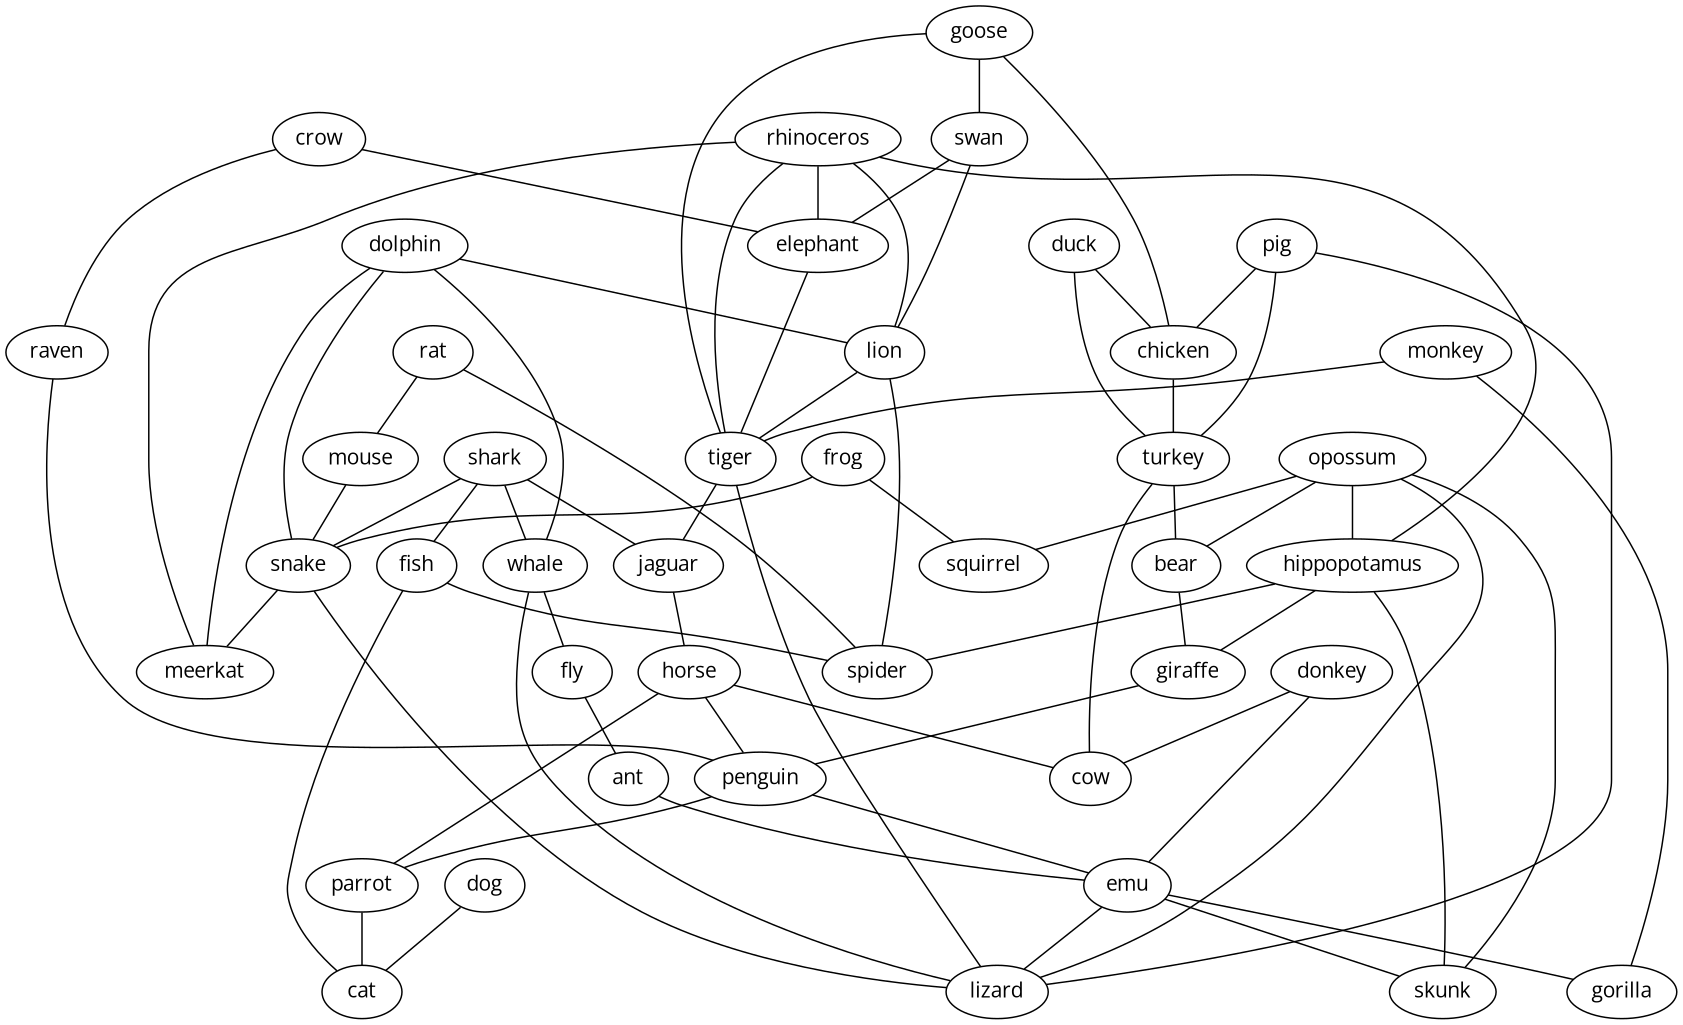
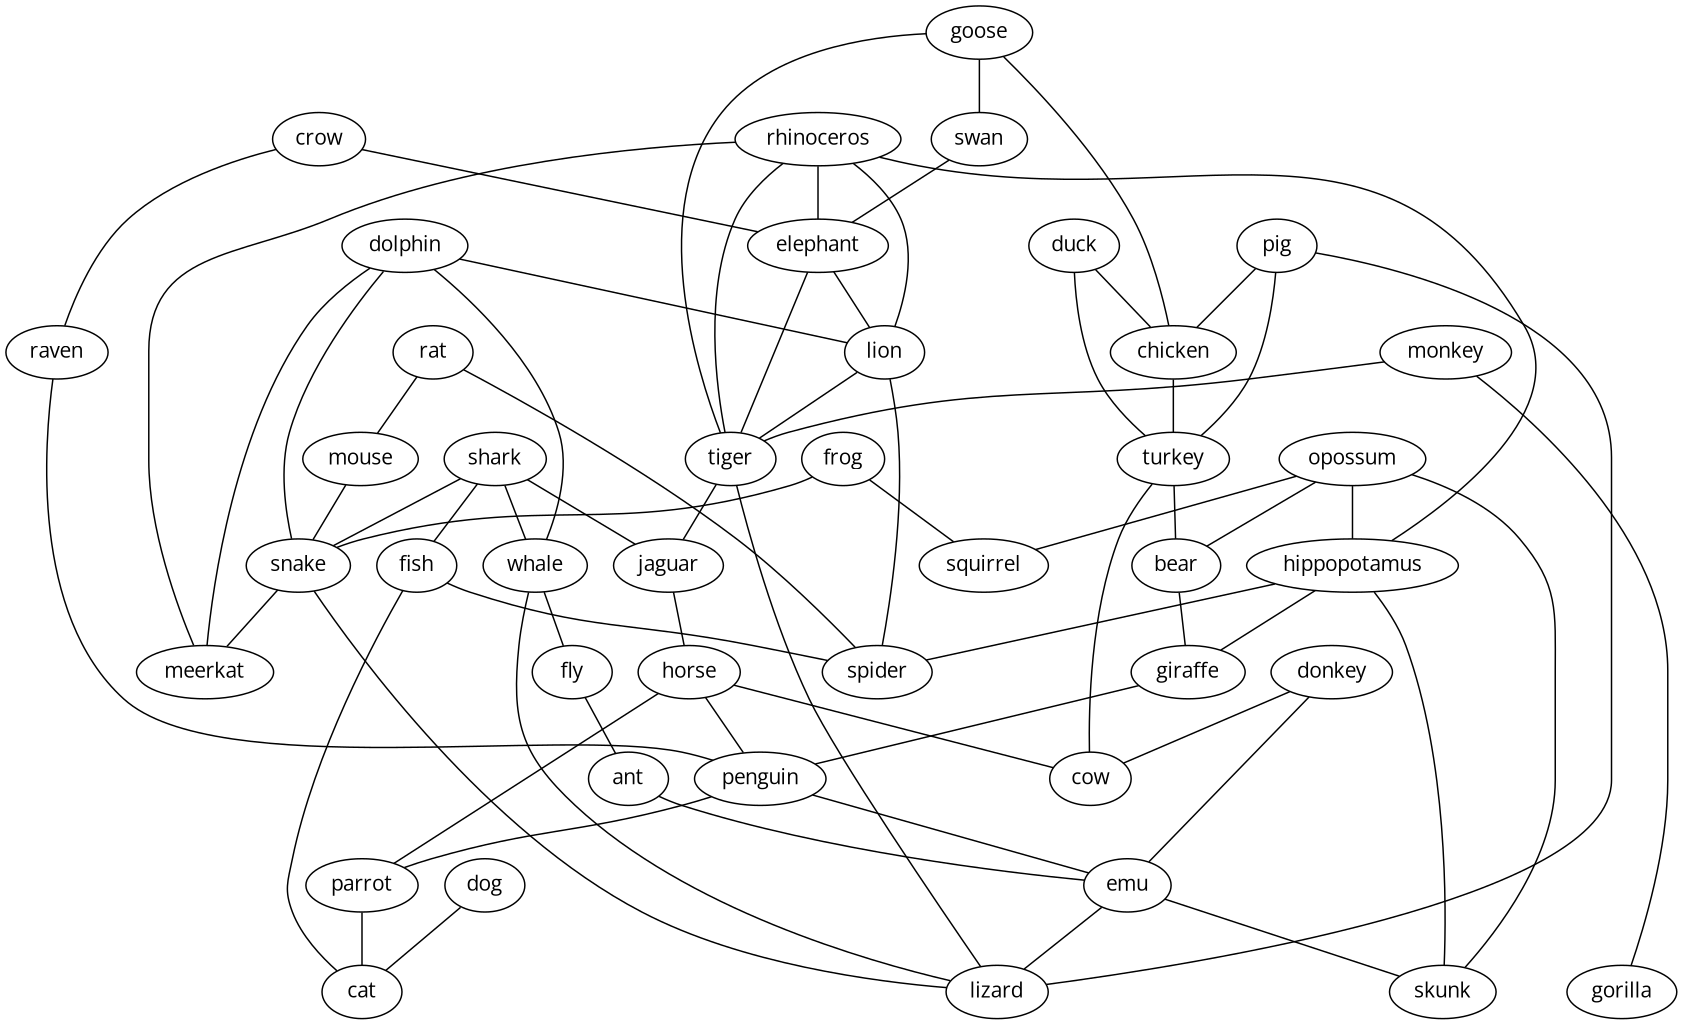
(937, 248) -> (852, 300)
(1347, 771) -> none
(1371, 936) -> none
